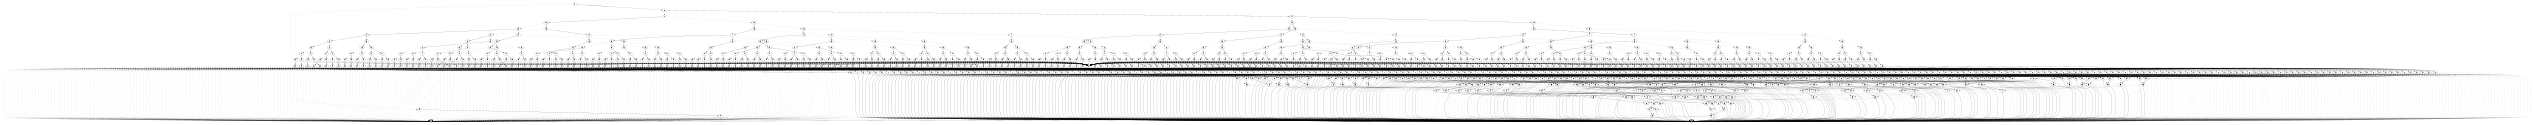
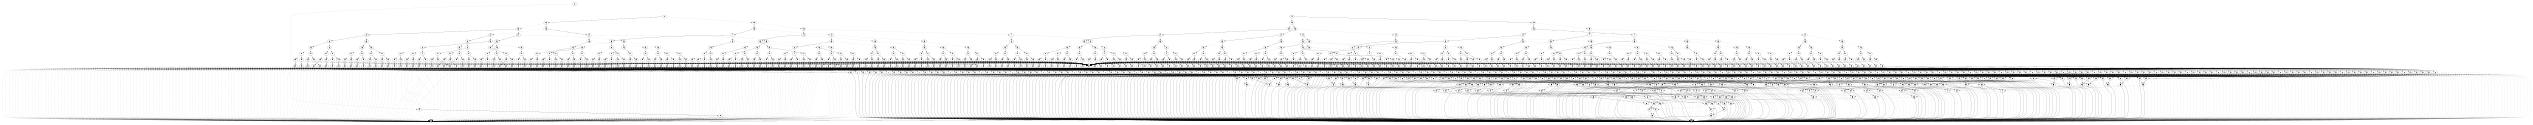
(665, 10) -> none
